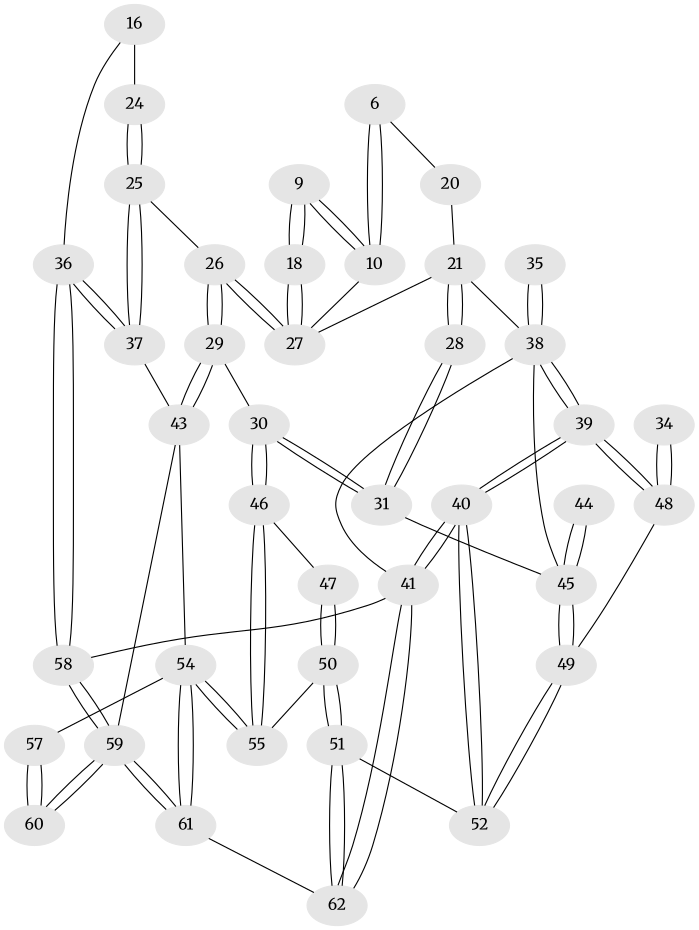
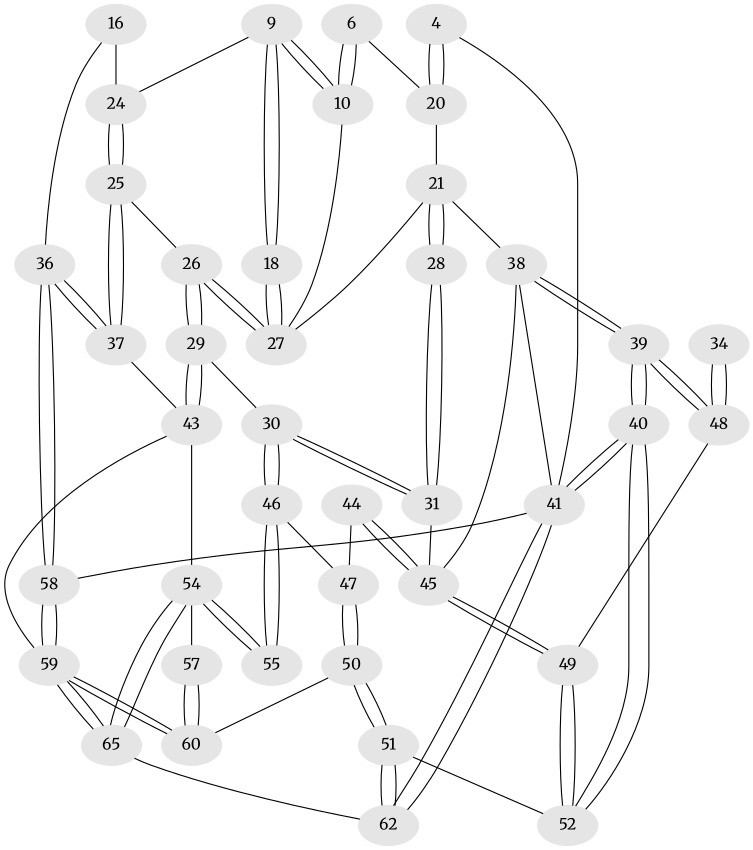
none -> (436, 24)
none -> (194, 64)
(535, 265) -> none
none -> (350, 550)
(293, 705) -> (272, 705)
(186, 825) -> (112, 745)
